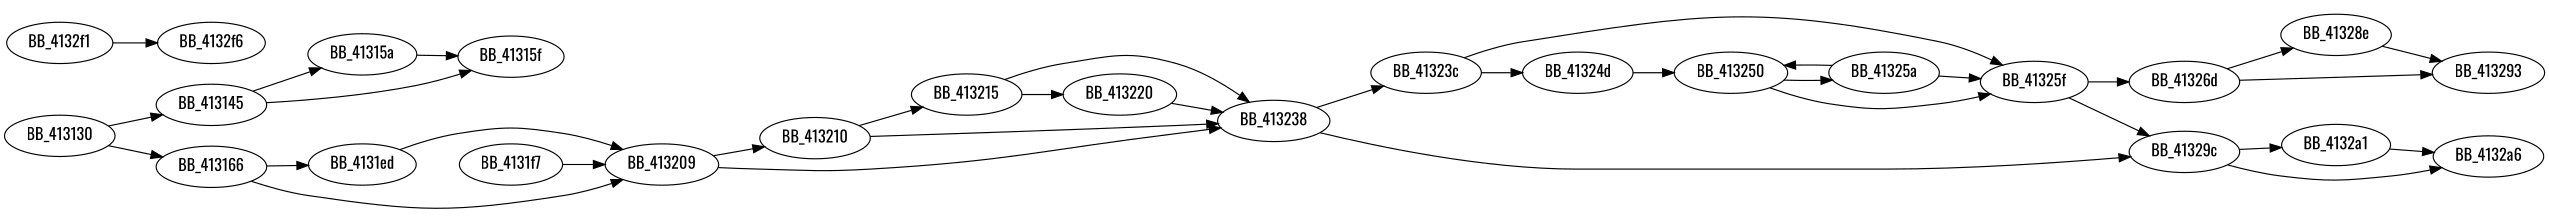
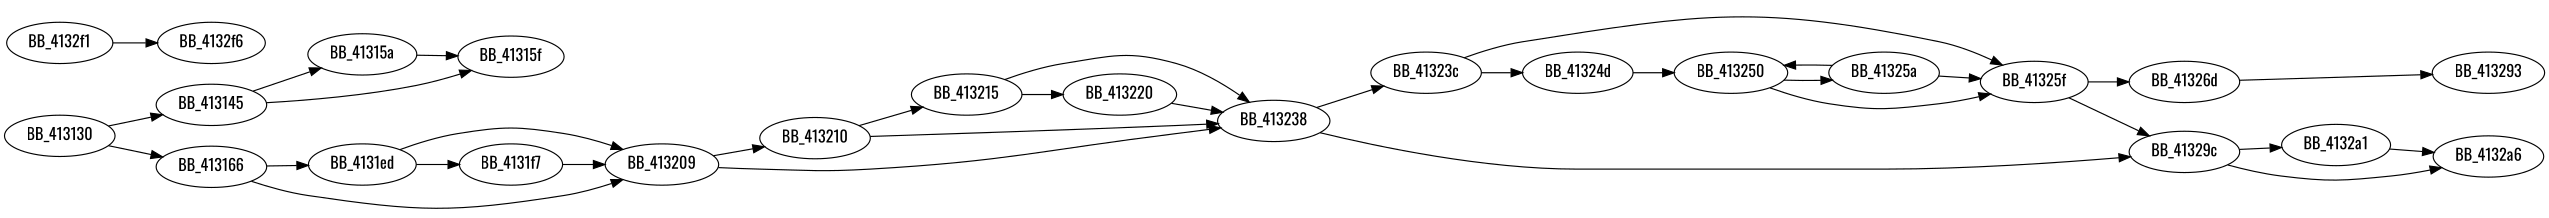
(2336, 35) -> none
none -> (432, 165)
